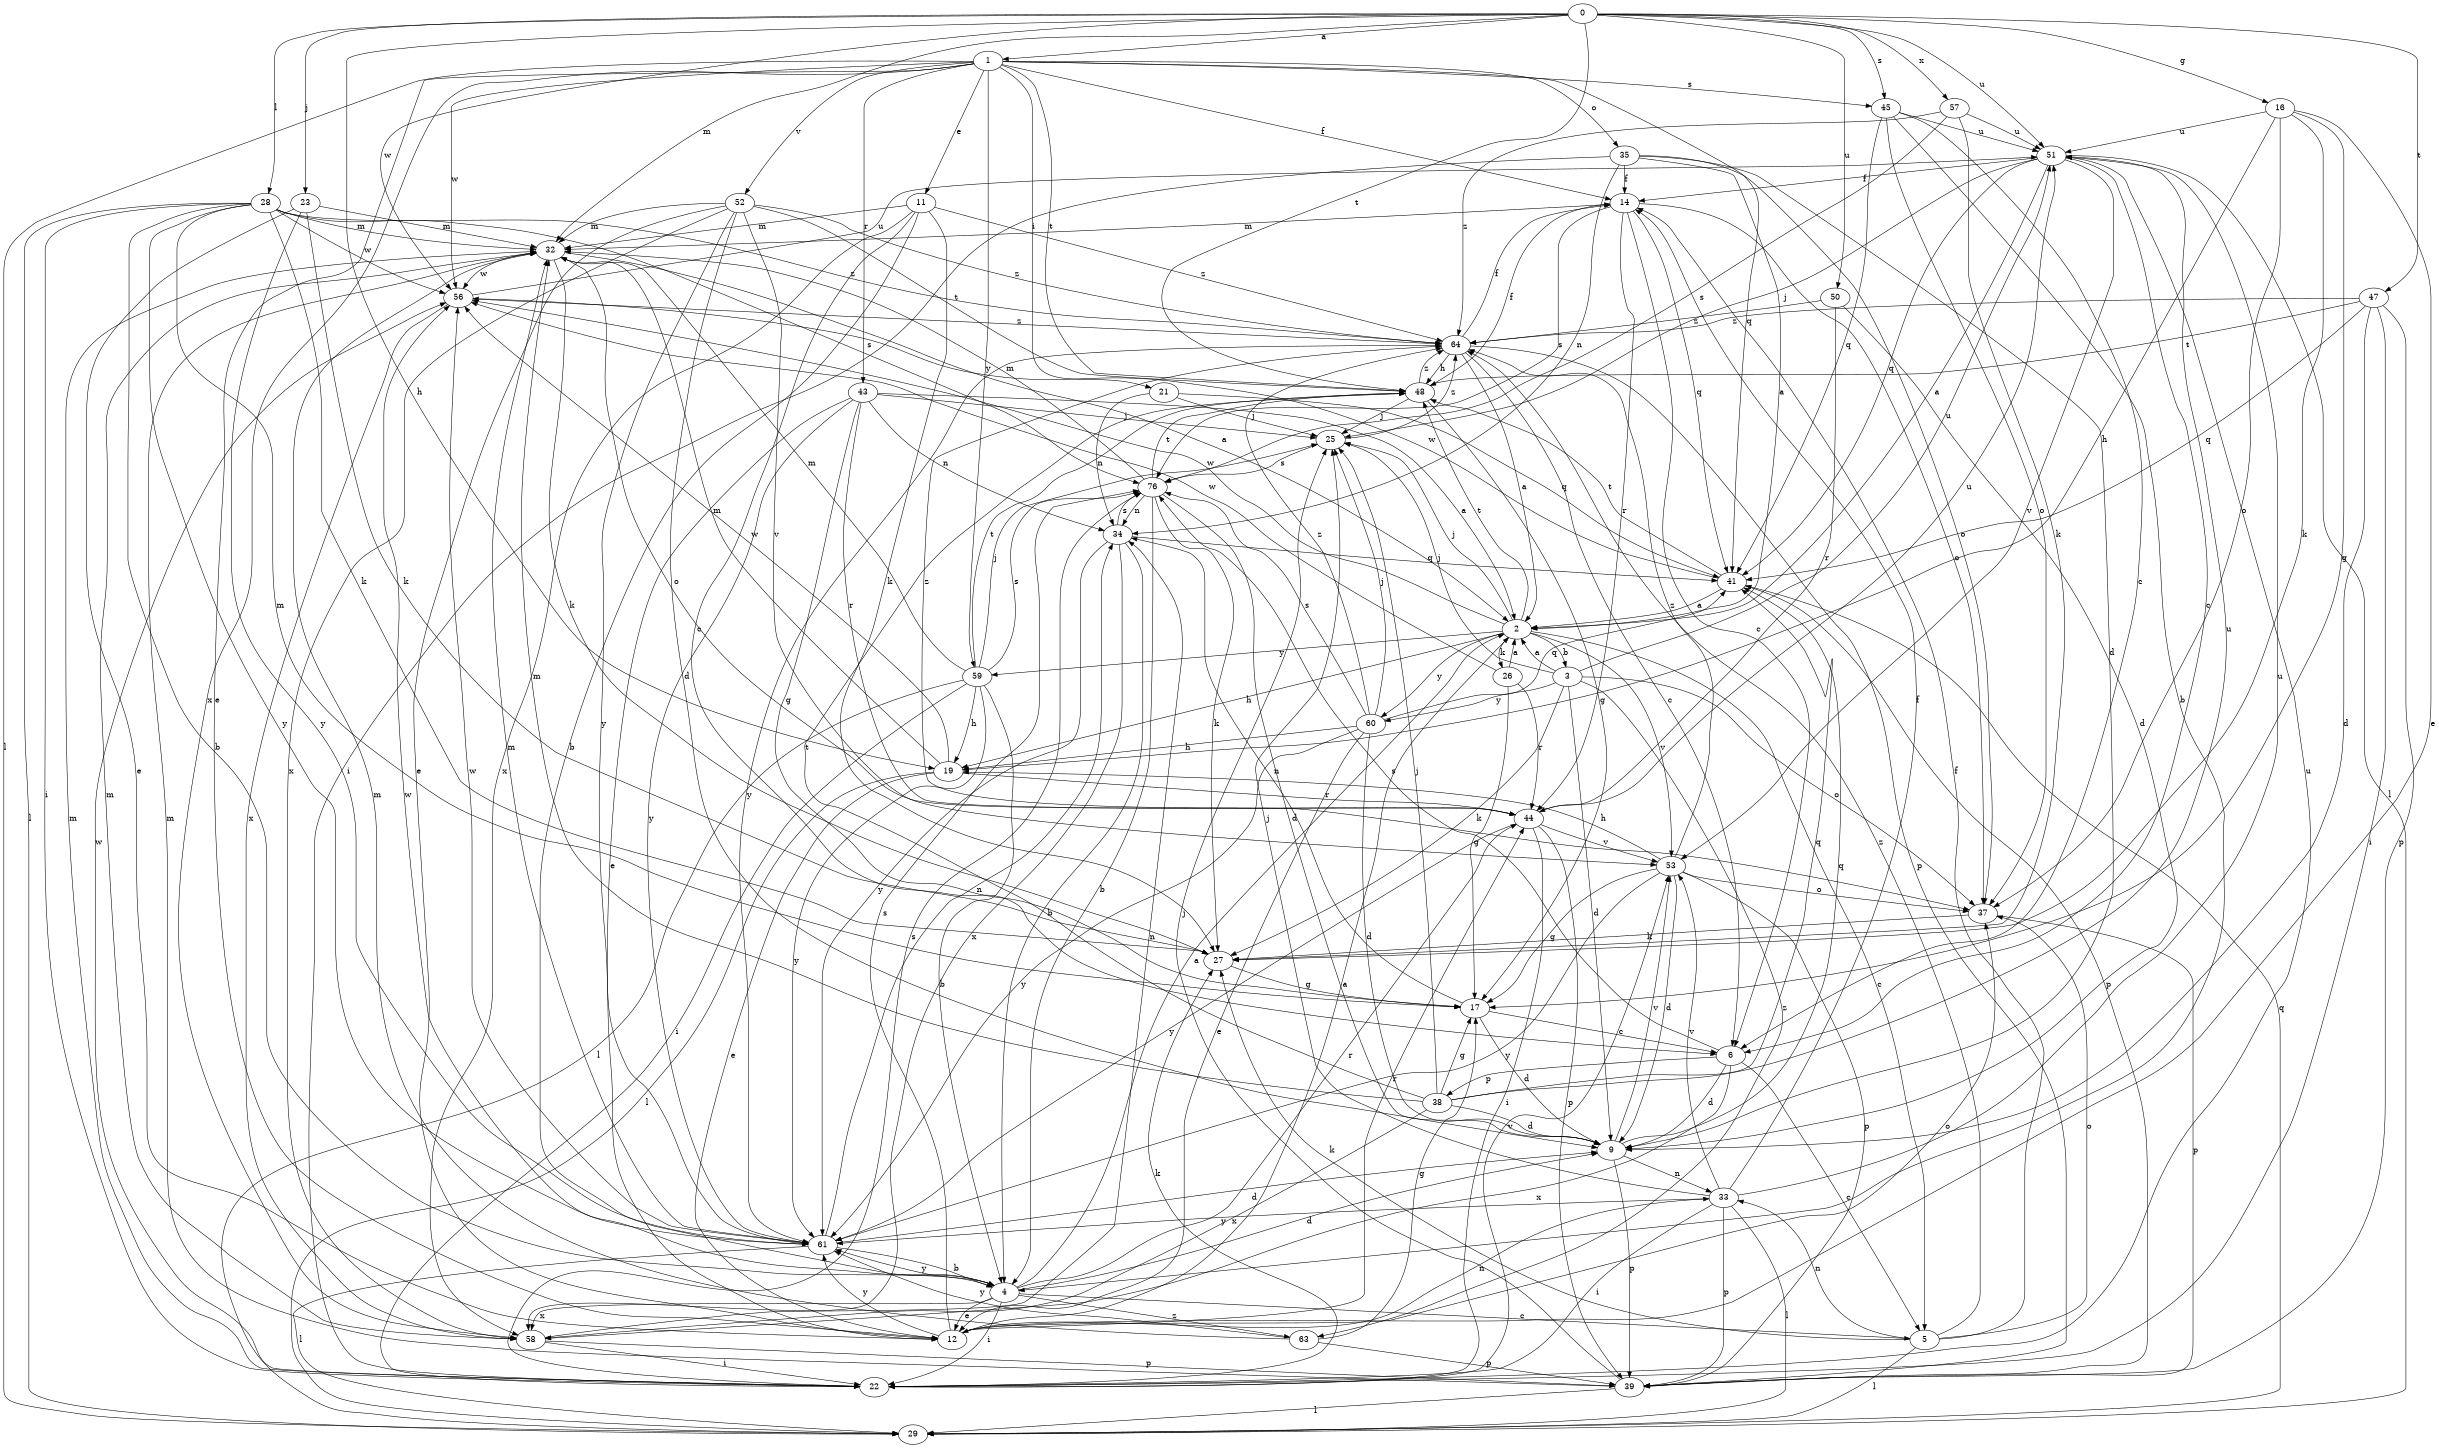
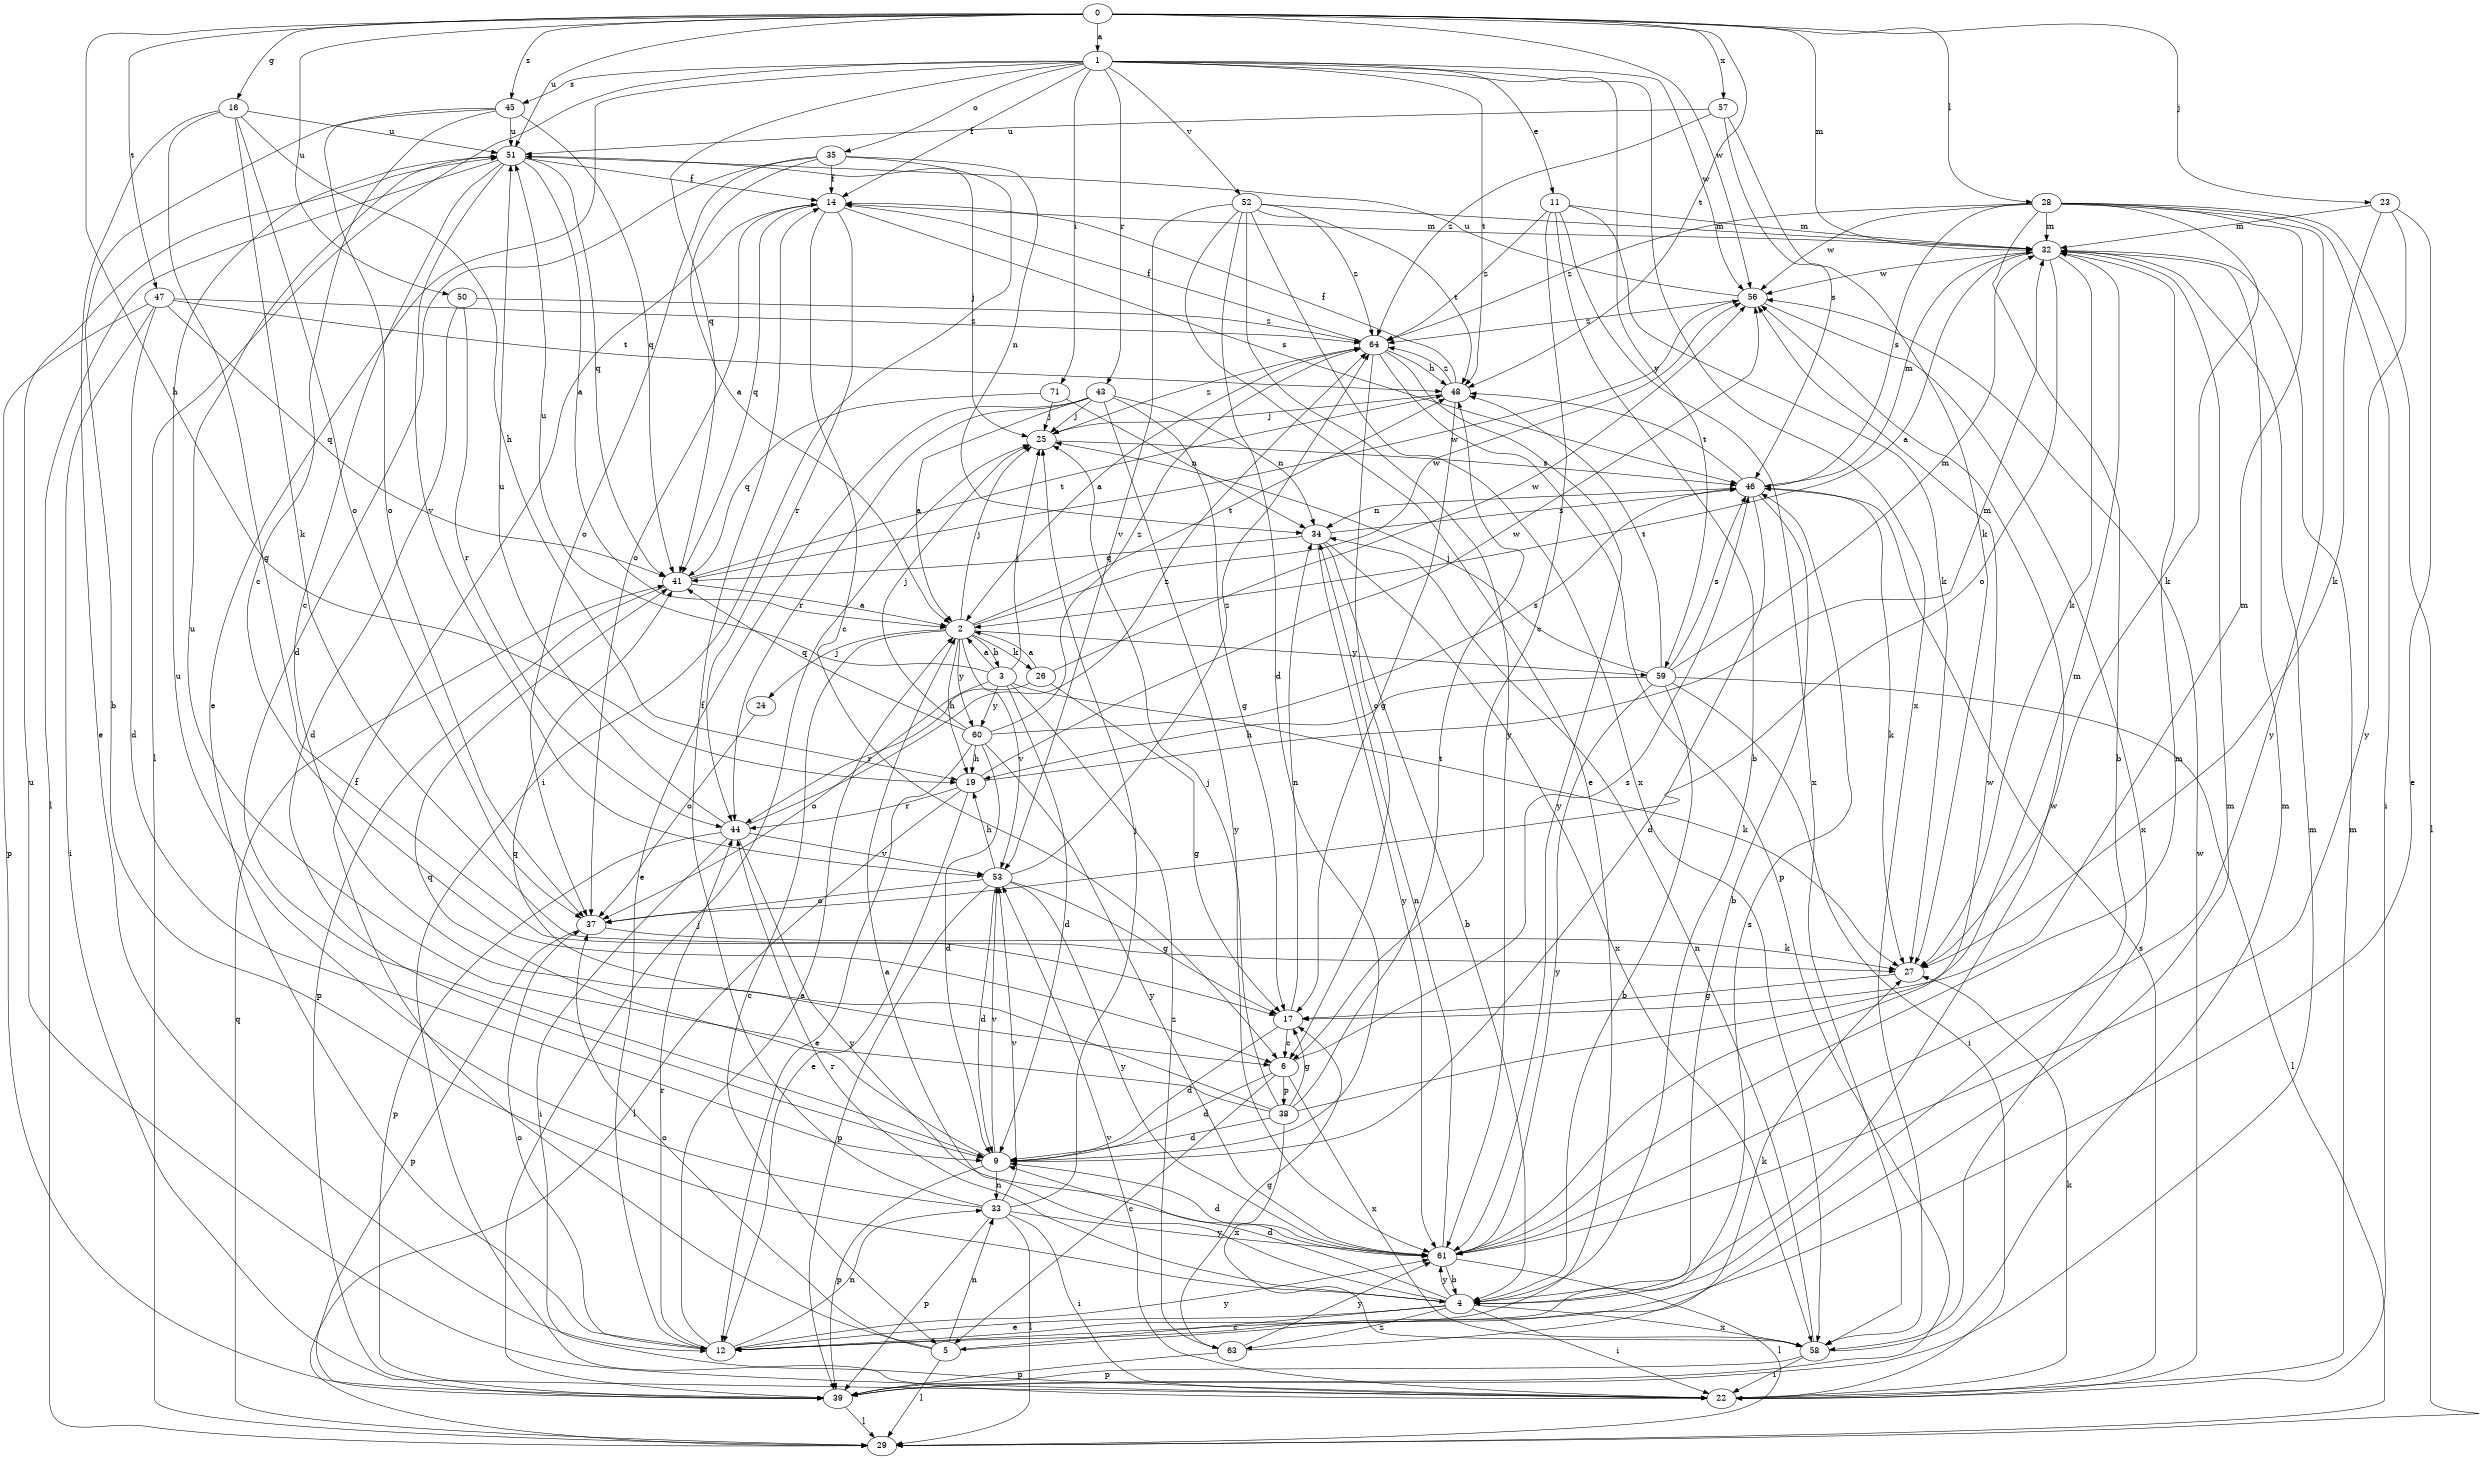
(1164, 393) -> (1055, 393)
(1153, 487) -> (1750, 487)
none -> (761, 706)
(1851, 794) -> none
